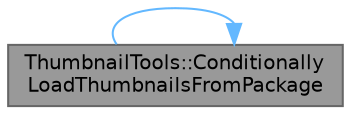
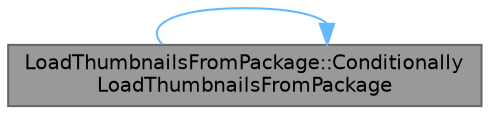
(175, 75) -> (245, 75)
